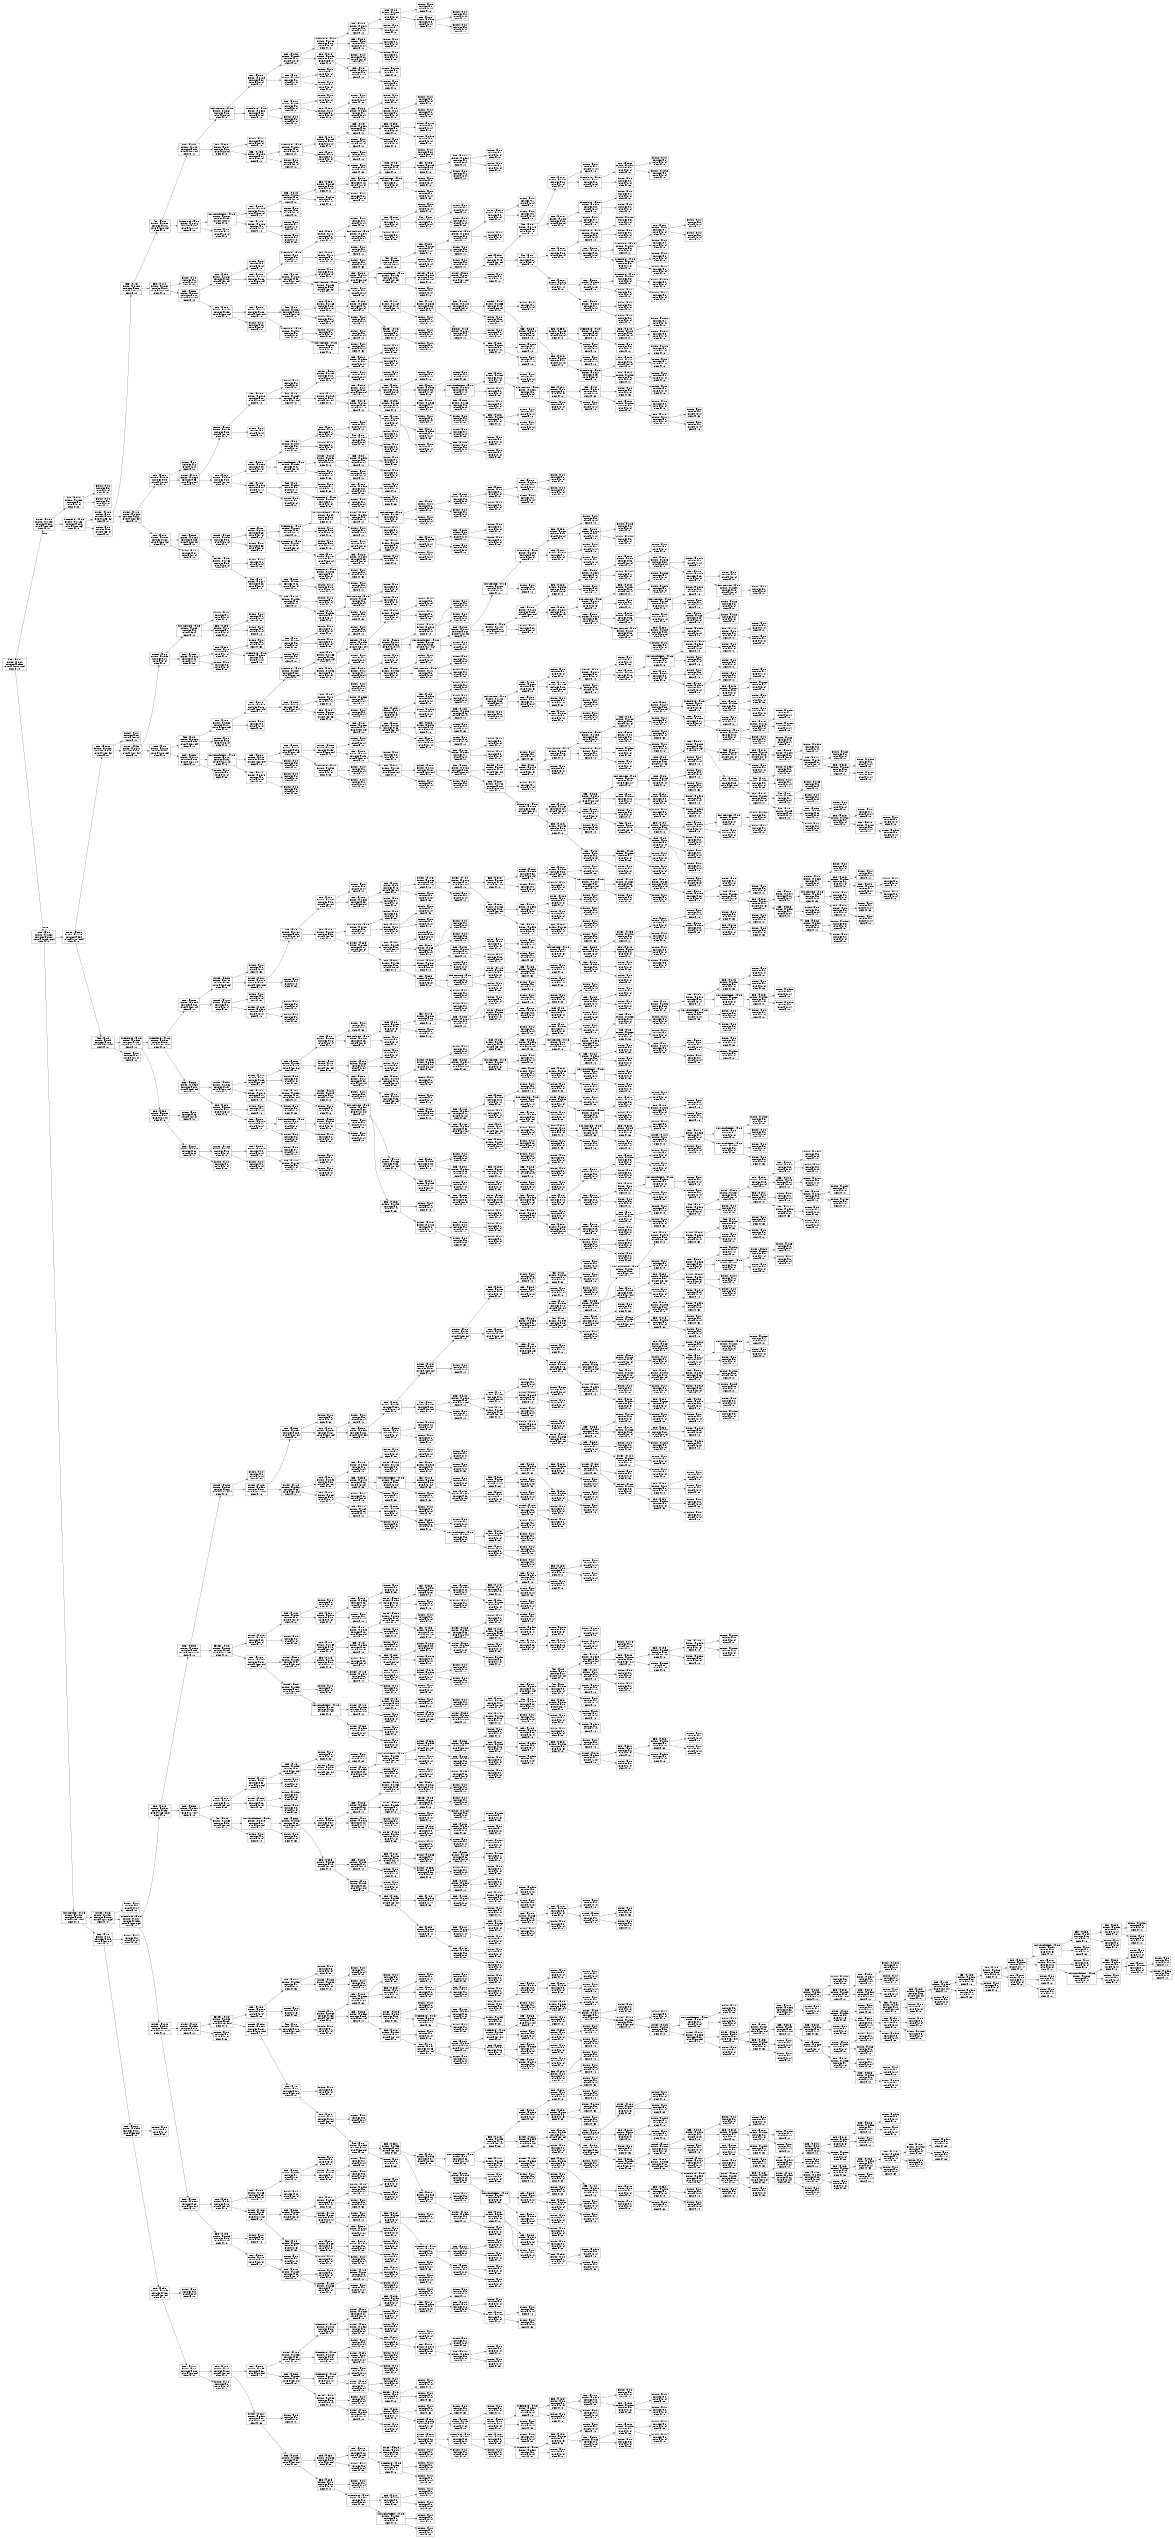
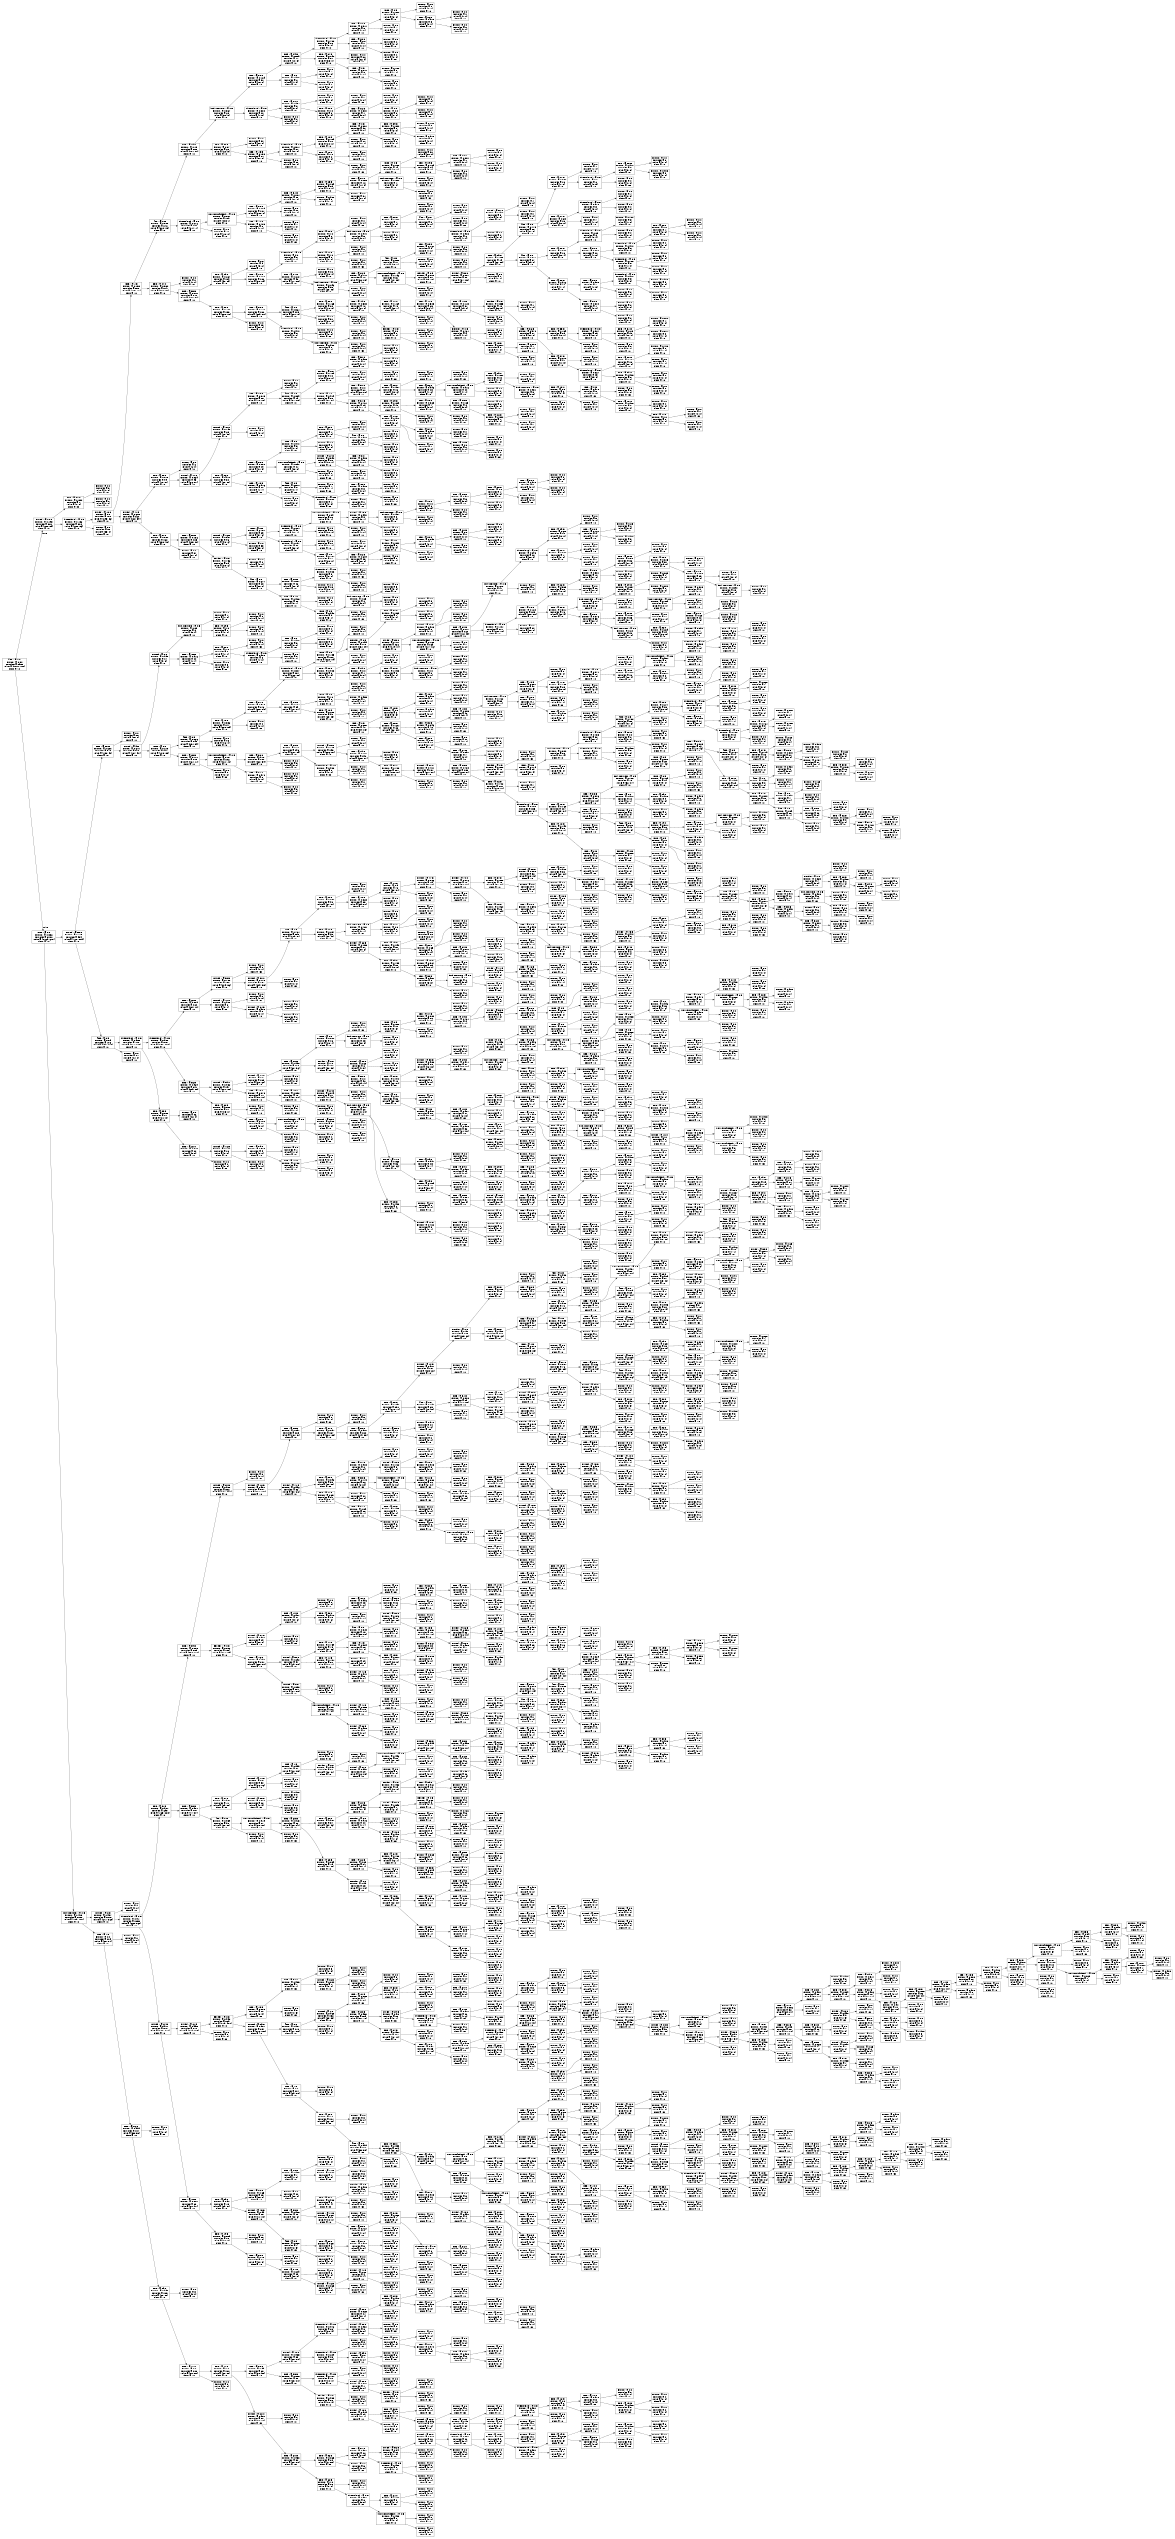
(425, 936) -> (425, 936)
(694, 1307) -> (694, 1307)
